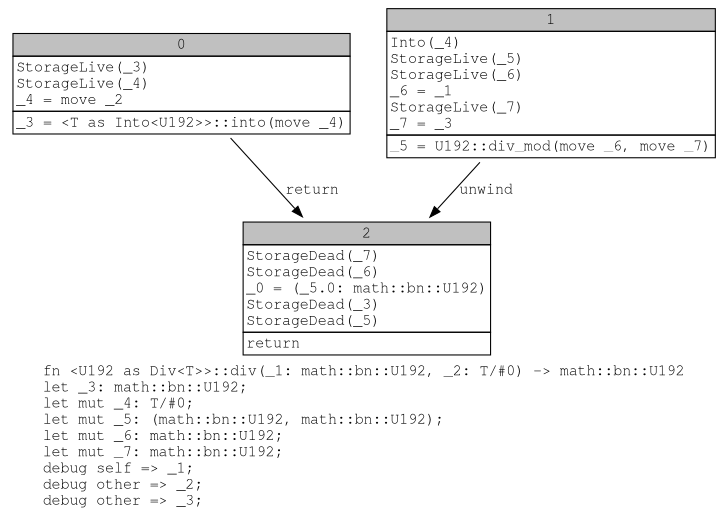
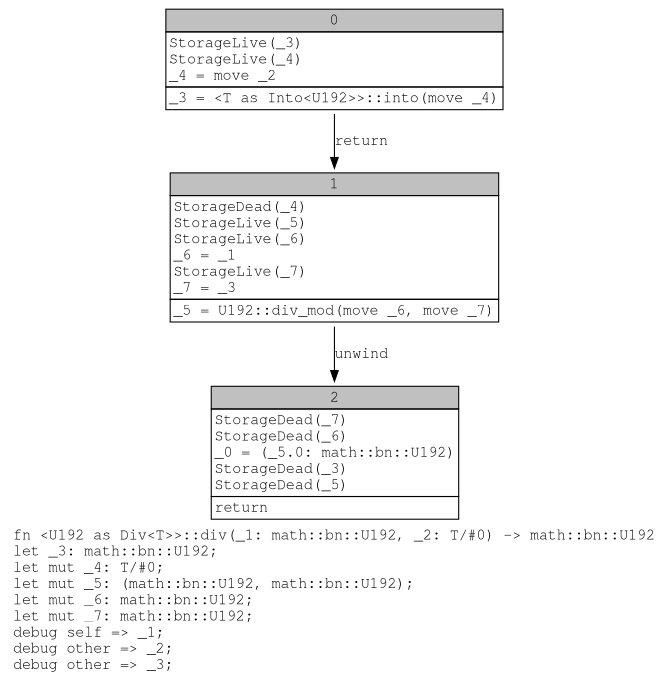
(426, 42) -> (240, 206)
(263, 173) -> (334, 135)
